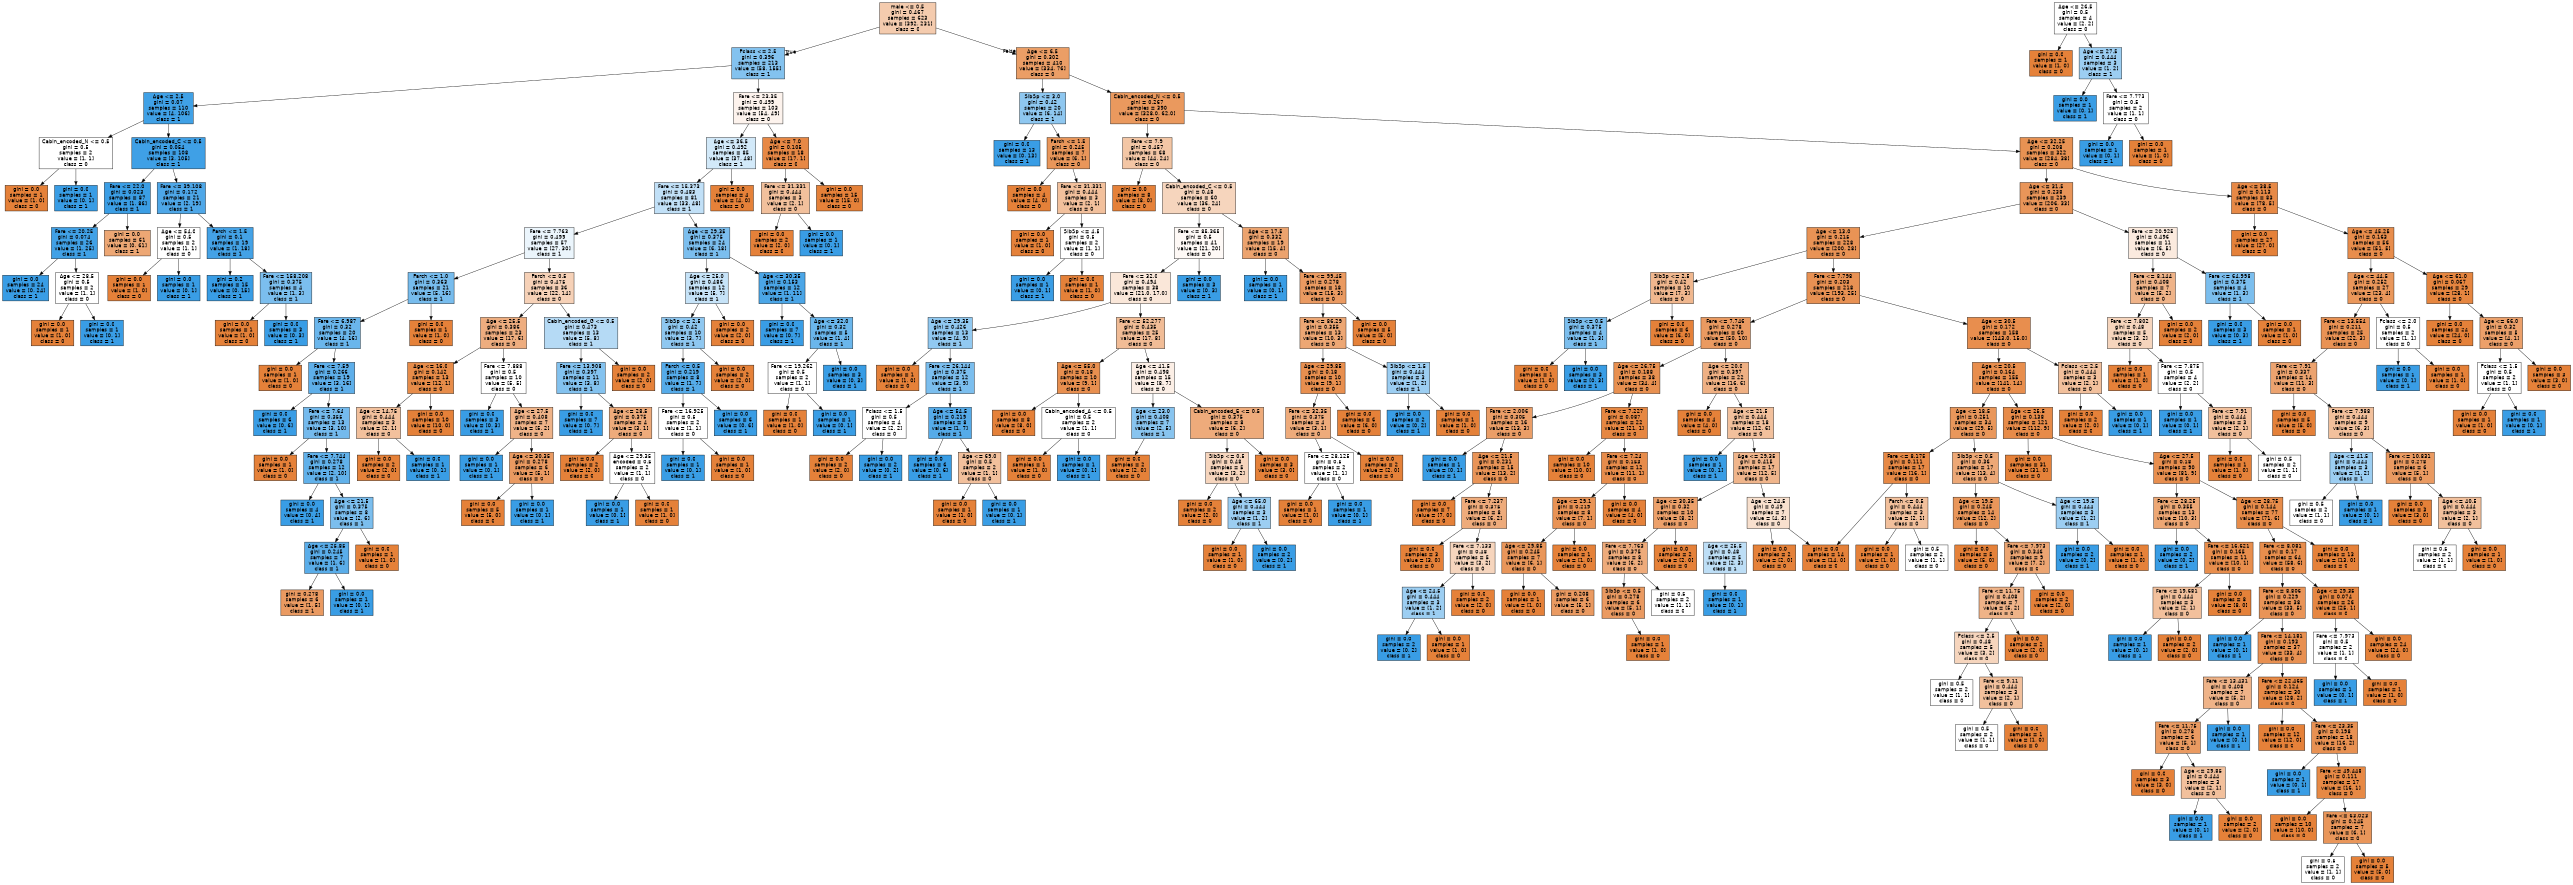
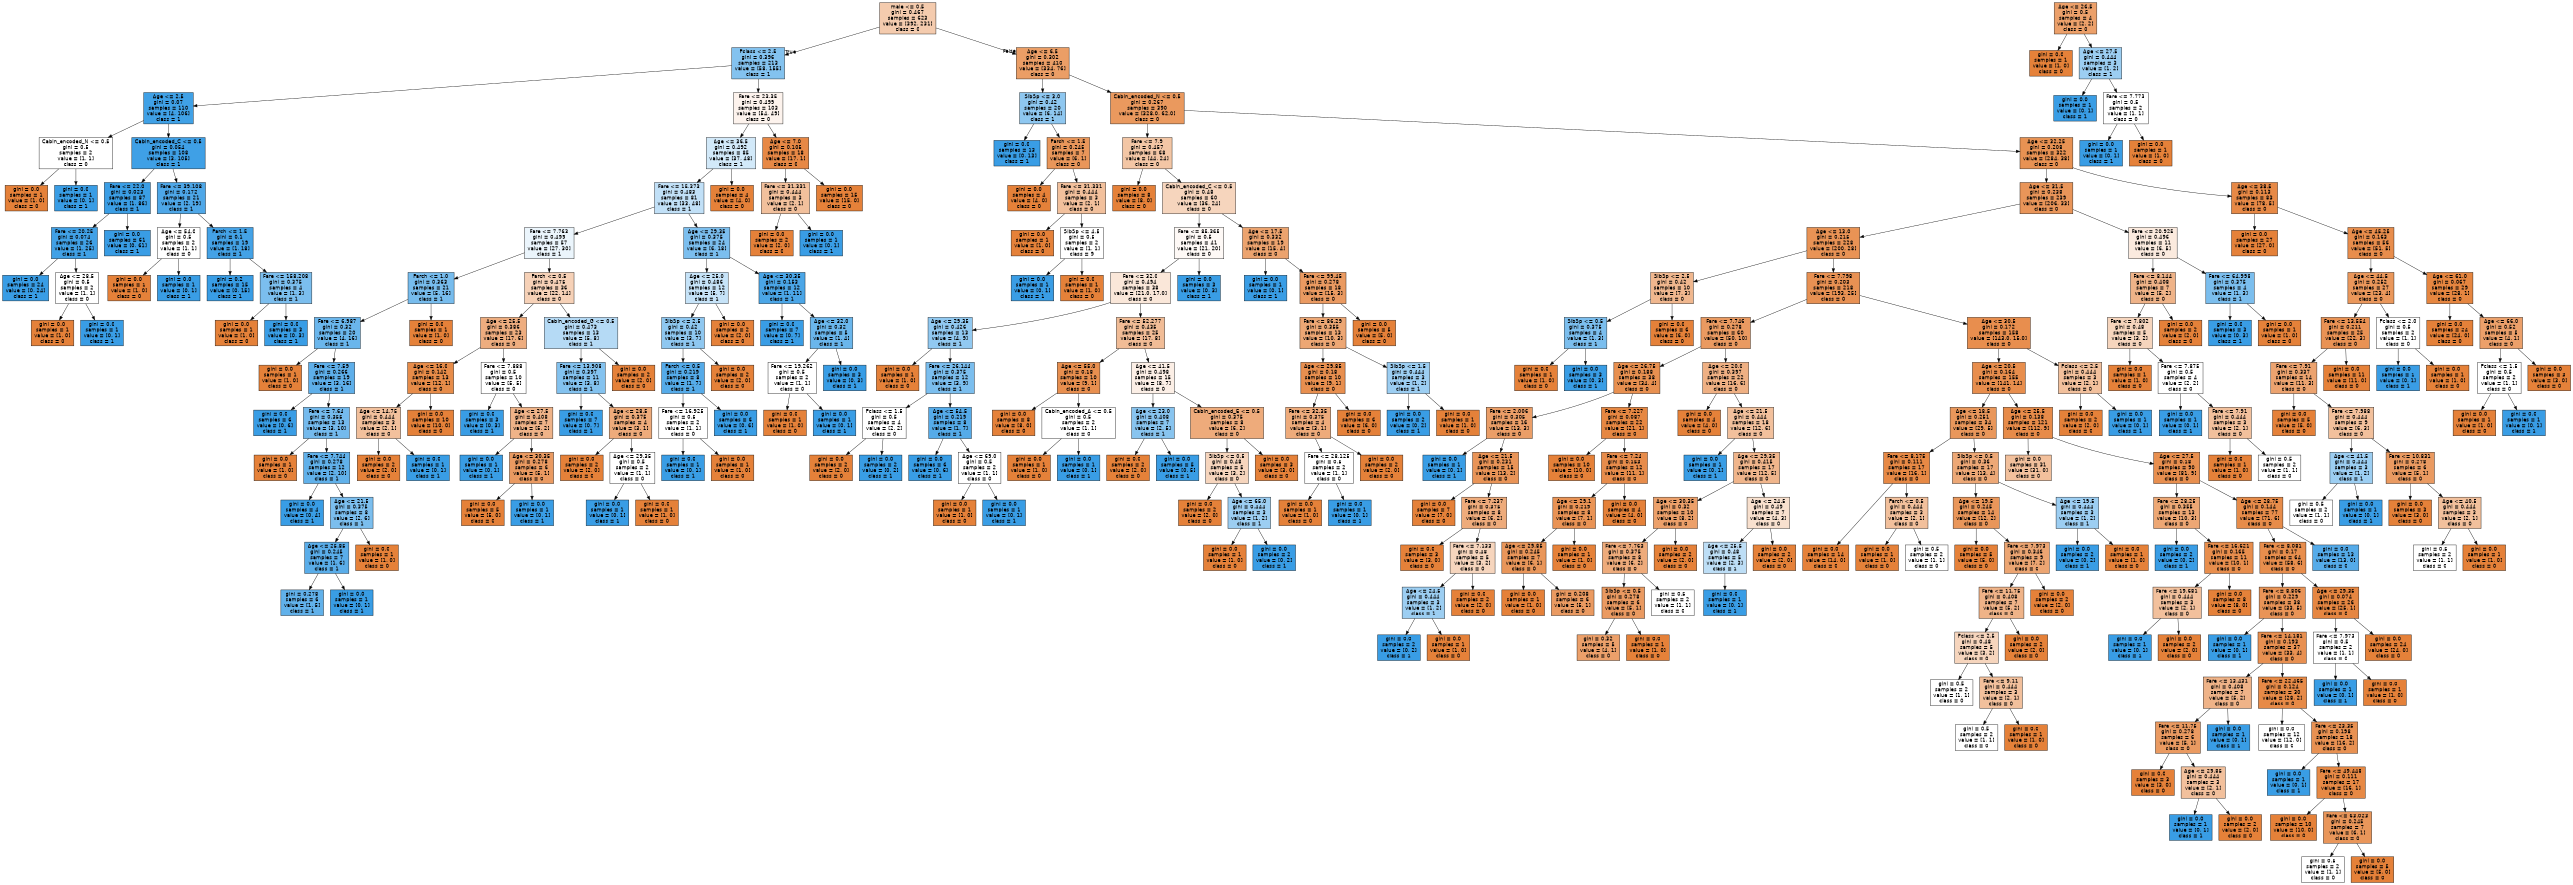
(2076, 18) -> (2076, 18)
(127, 243) -> (127, 243)
(1082, 243) -> (1082, 243)
(2501, 333) -> (2501, 333)
none -> (2347, 378)
(632, 468) -> (632, 468)
(980, 468) -> (980, 468)
none -> (1178, 468)
(2028, 468) -> (2028, 468)
(1797, 536) -> (1748, 534)
(2336, 558) -> (2336, 558)
(302, 603) -> (302, 603)
none -> (1598, 648)
(2282, 738) -> (2282, 738)
